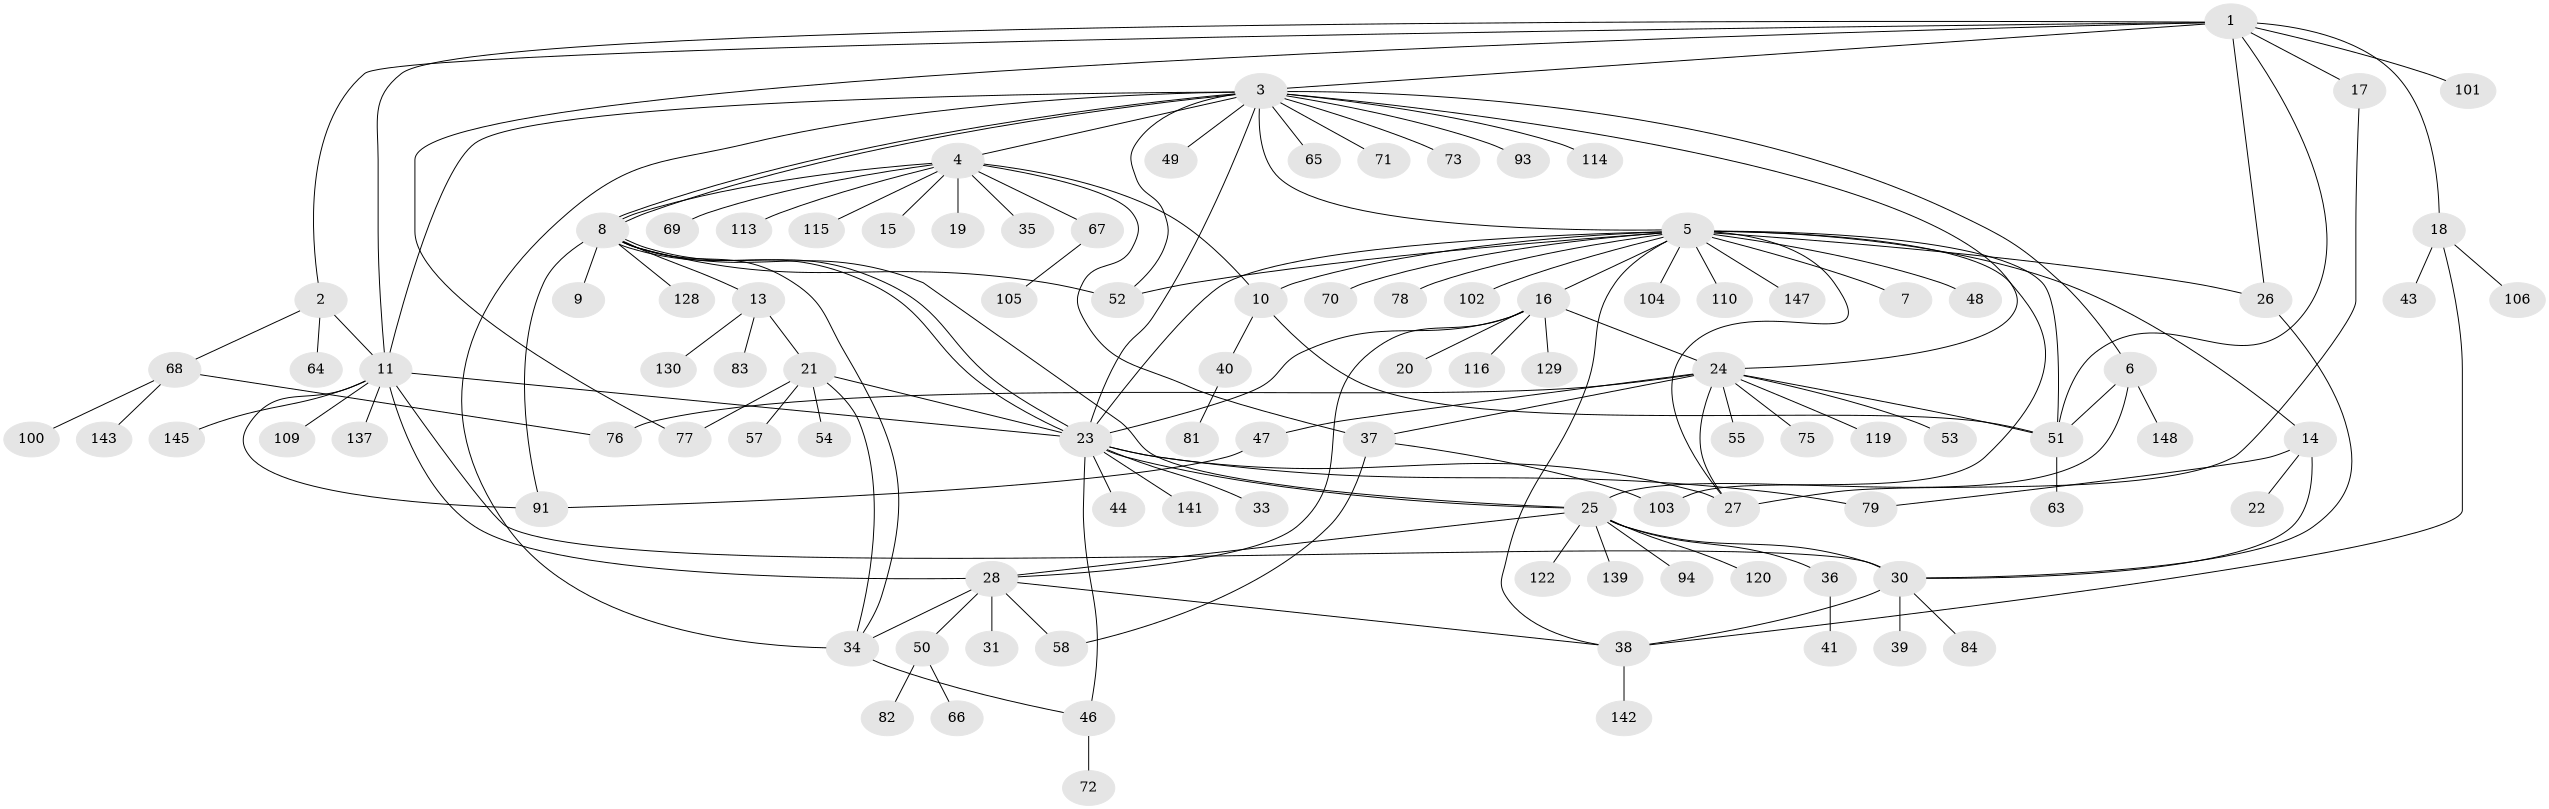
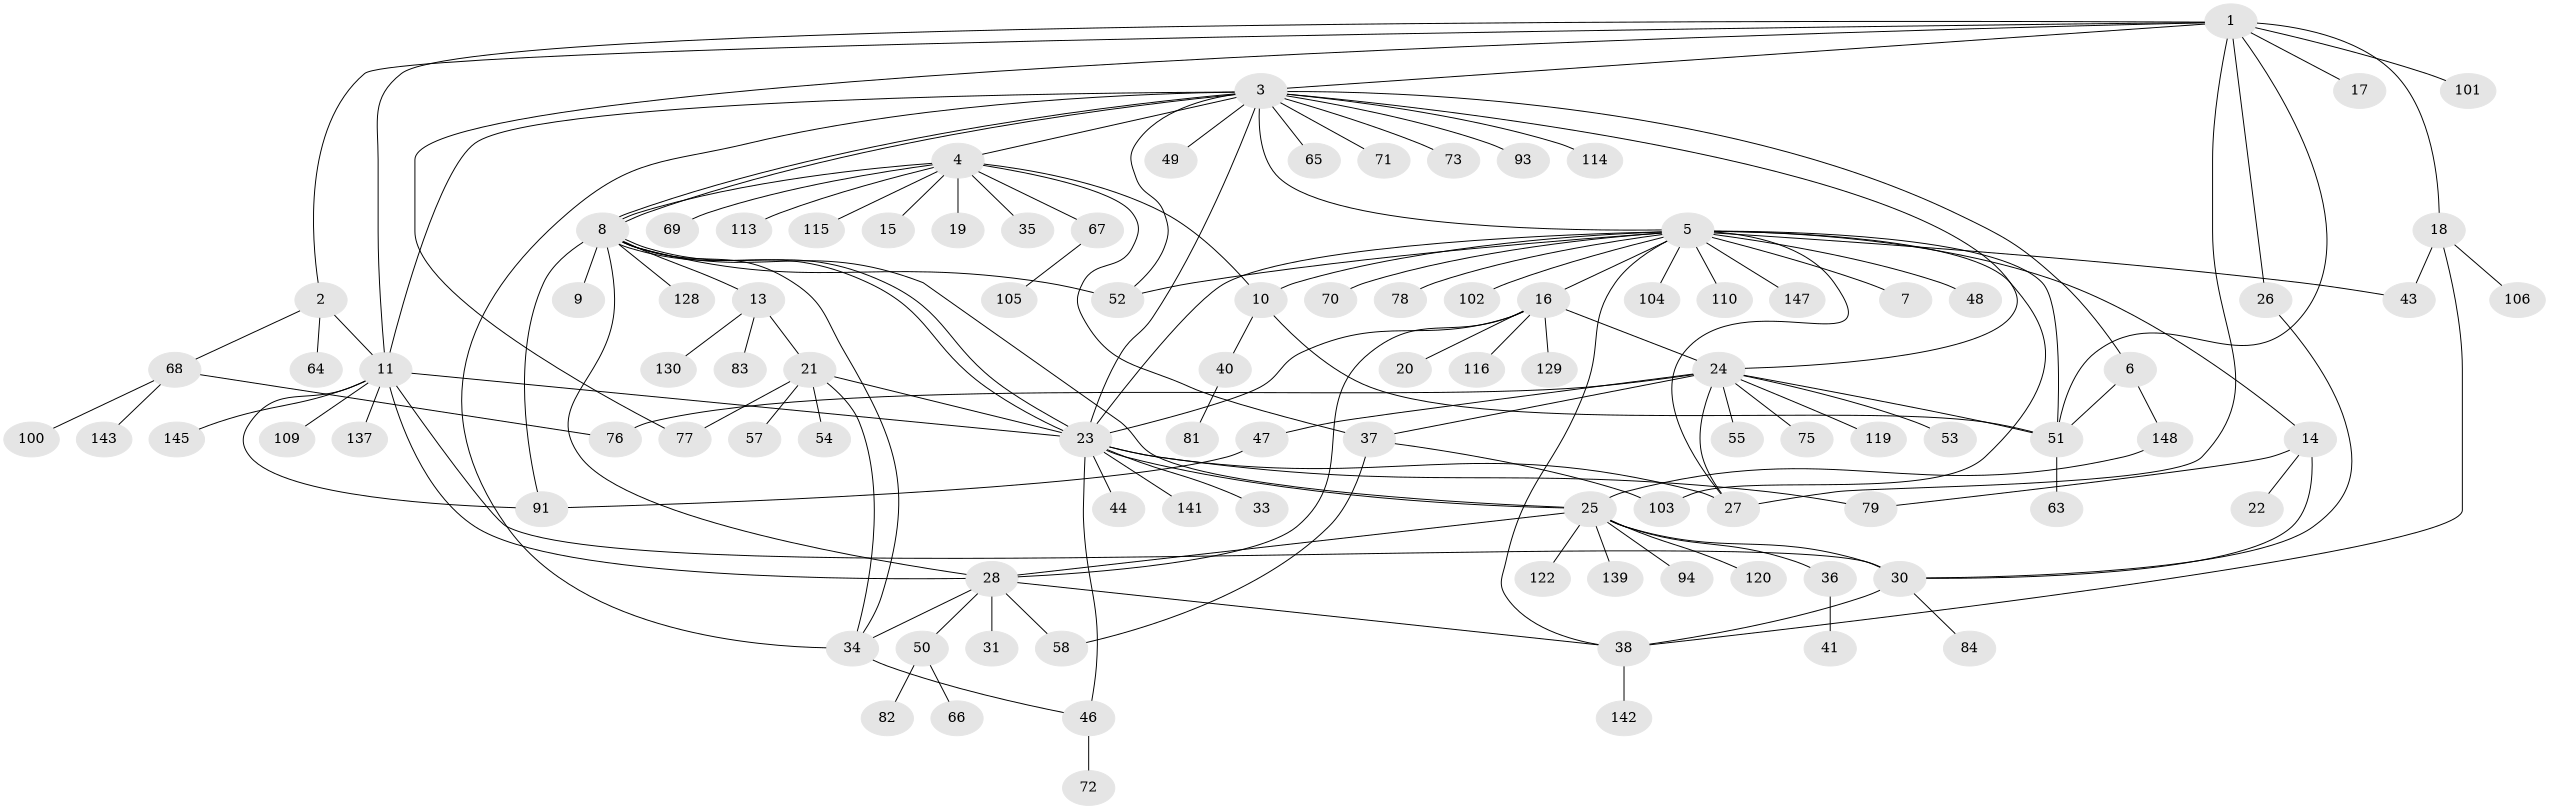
(2018, 260) -> (2049, 258)
(2234, 457) -> (2194, 460)
(2020, 480) -> (1876, 472)
none -> (645, 498)
(1900, 649) -> none
